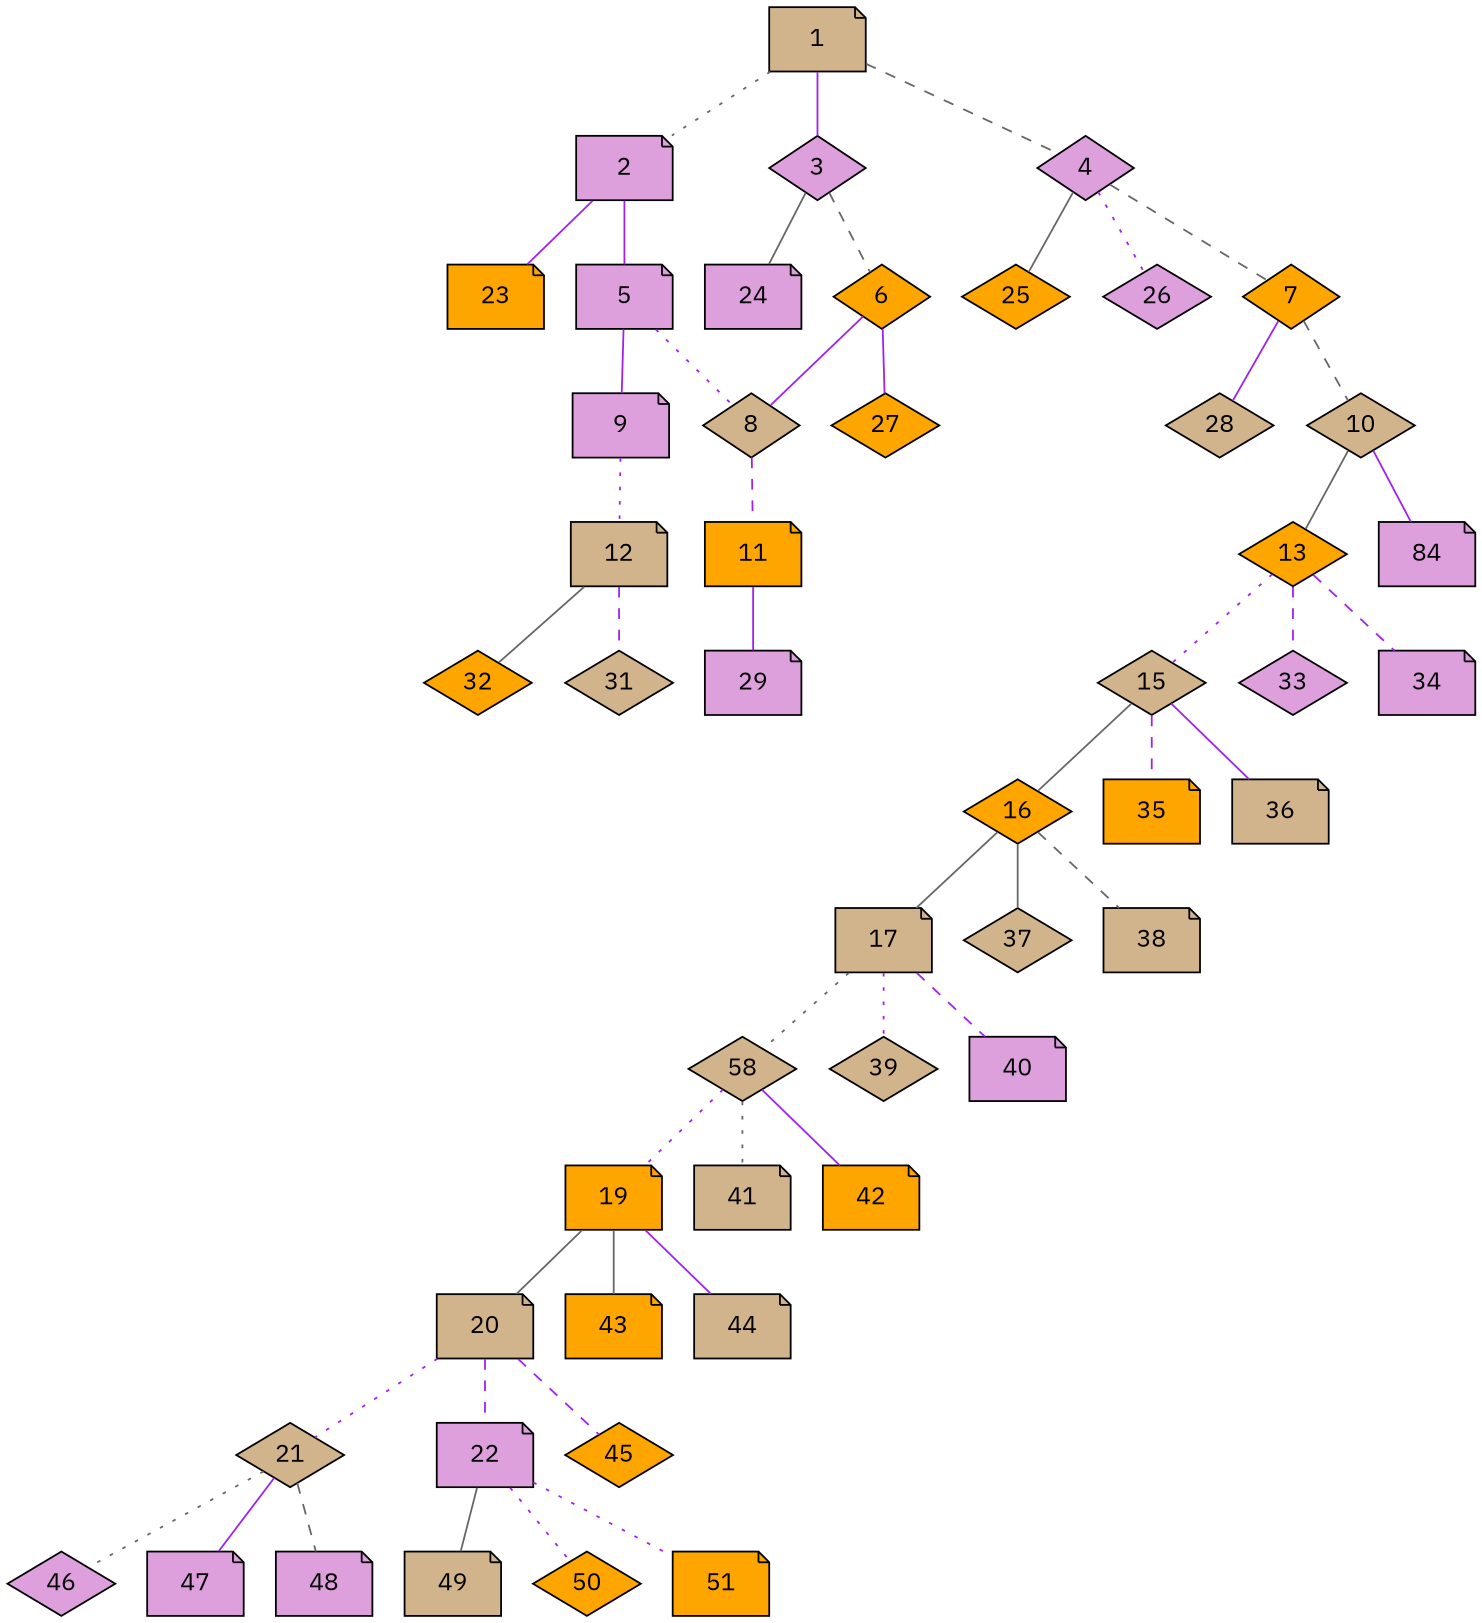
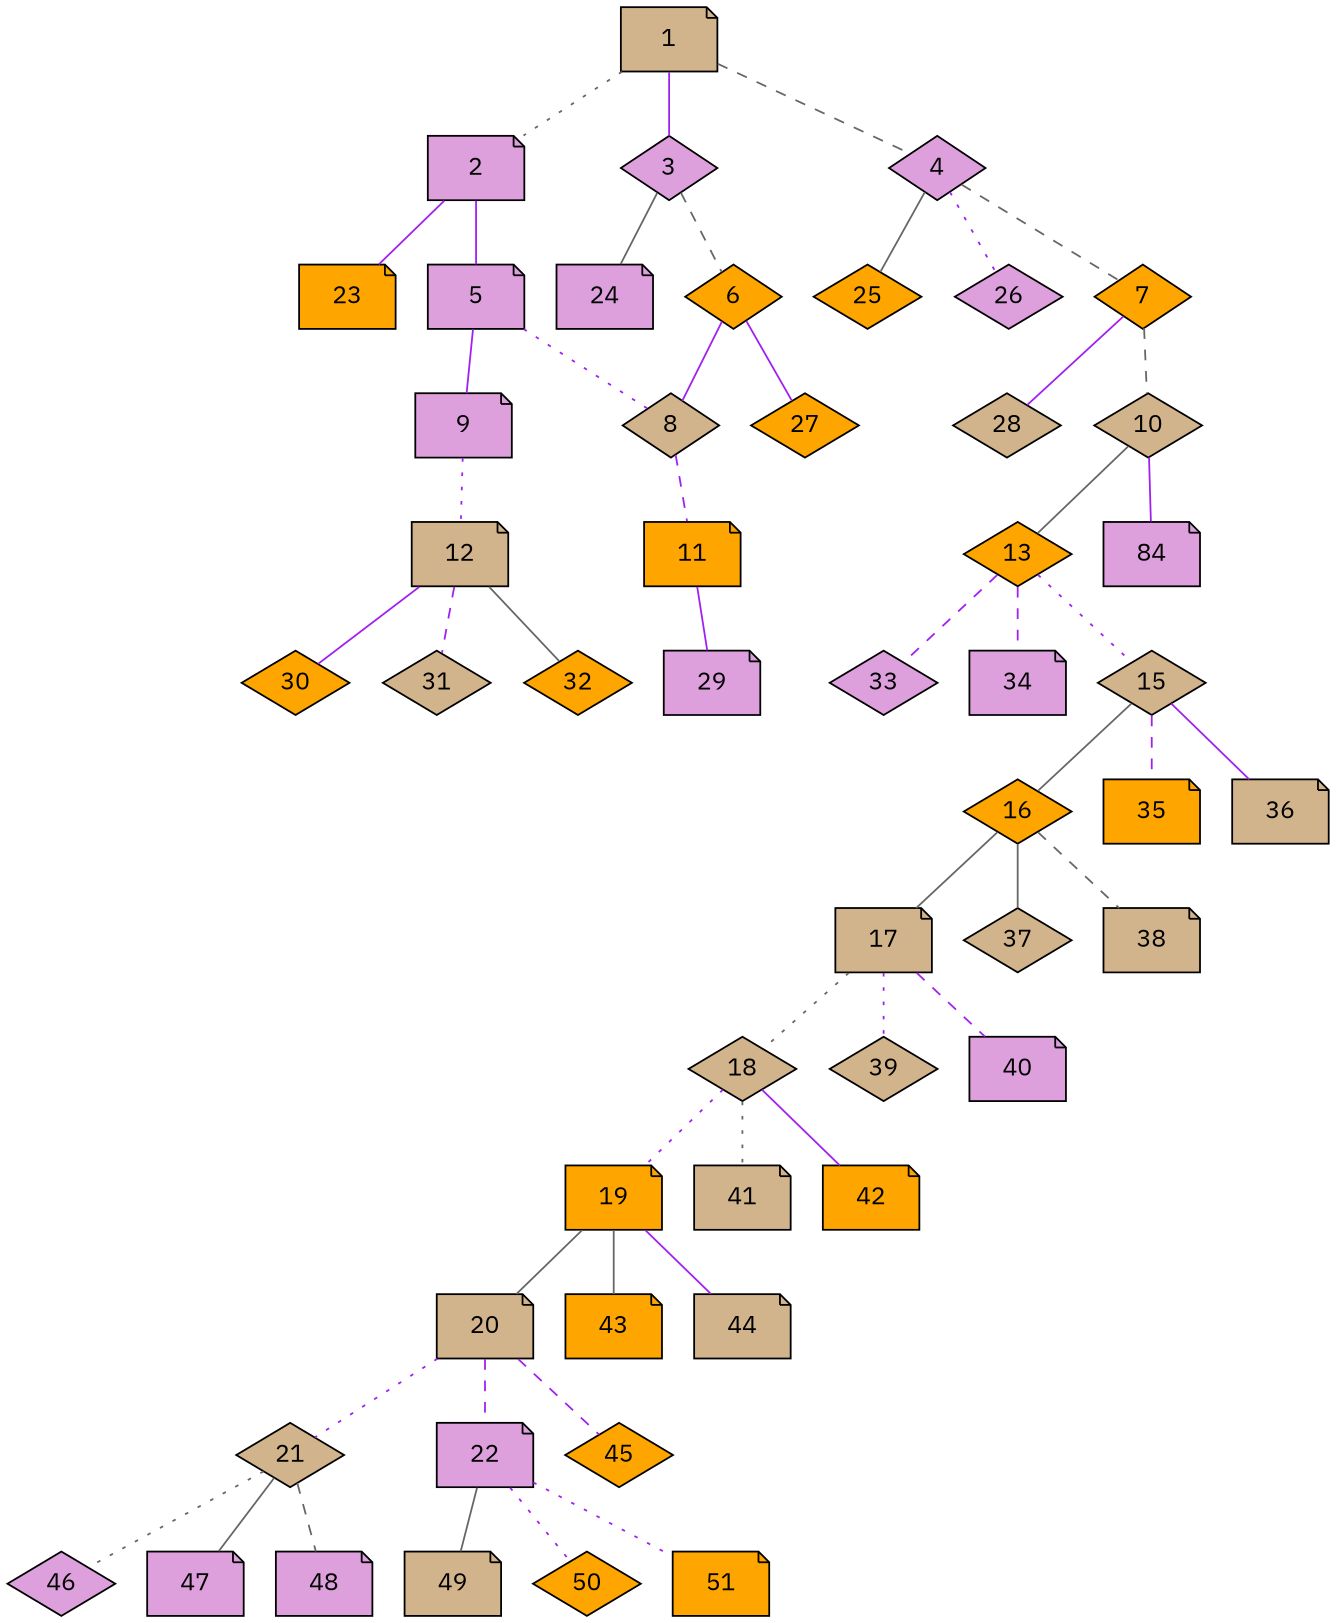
none -> (296, 683)
(742, 1069) -> (742, 1069)
(246, 1515) -> (246, 1515)
